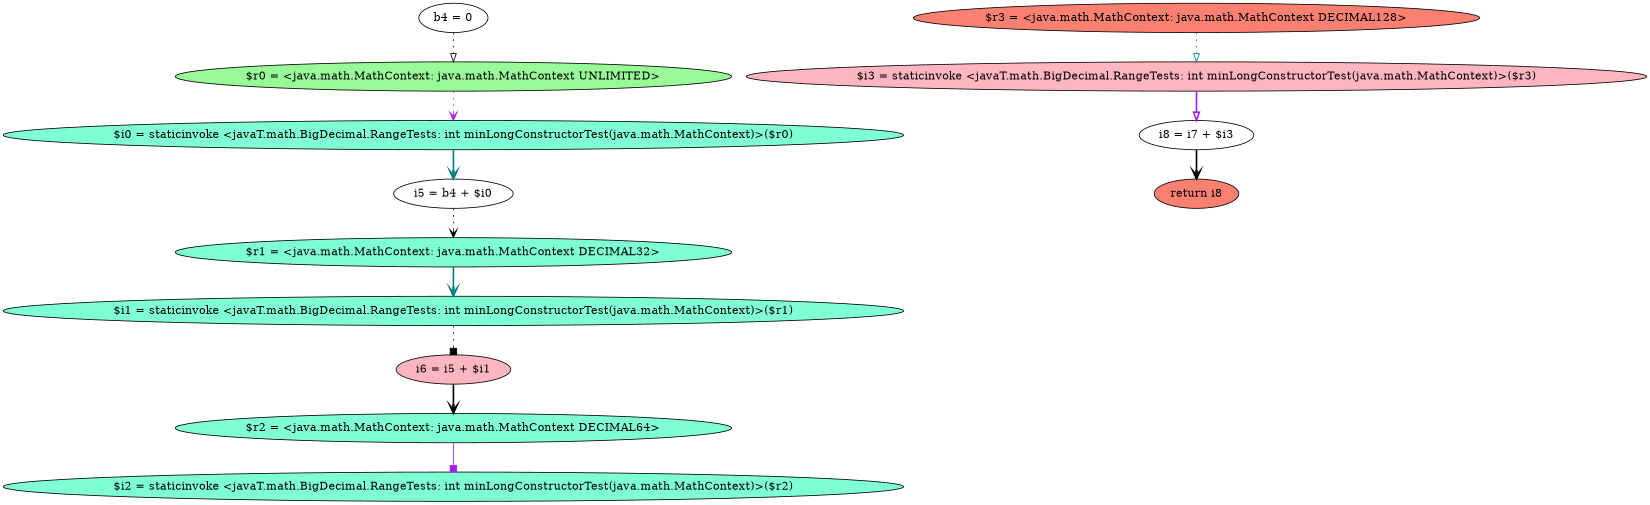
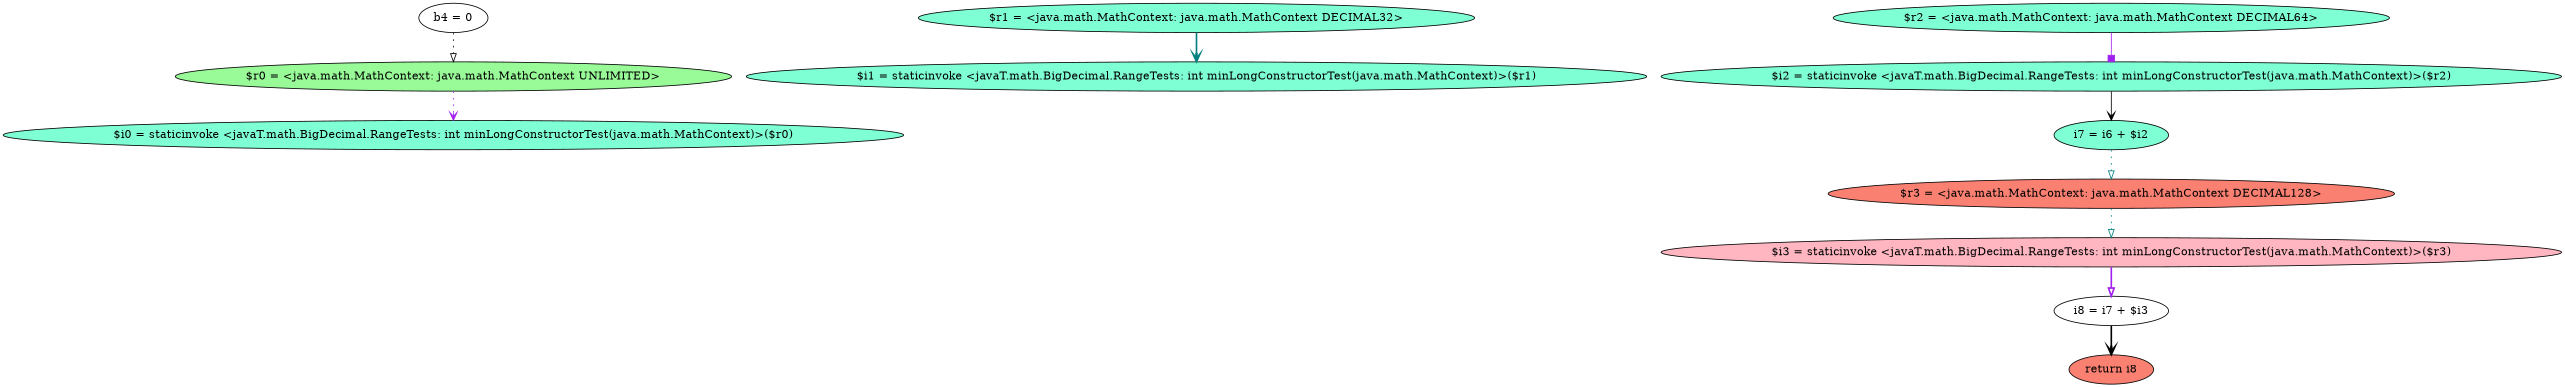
none -> (2111, 135)
(453, 194) -> none
(453, 370) -> none
